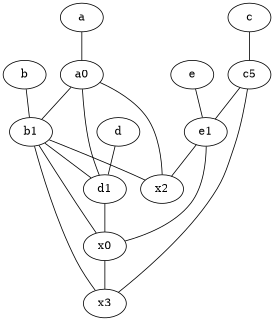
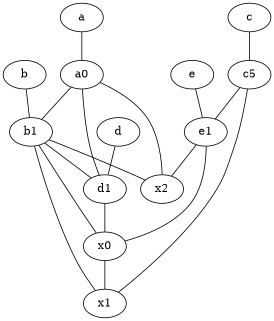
(105, 303) -> (105, 303)
